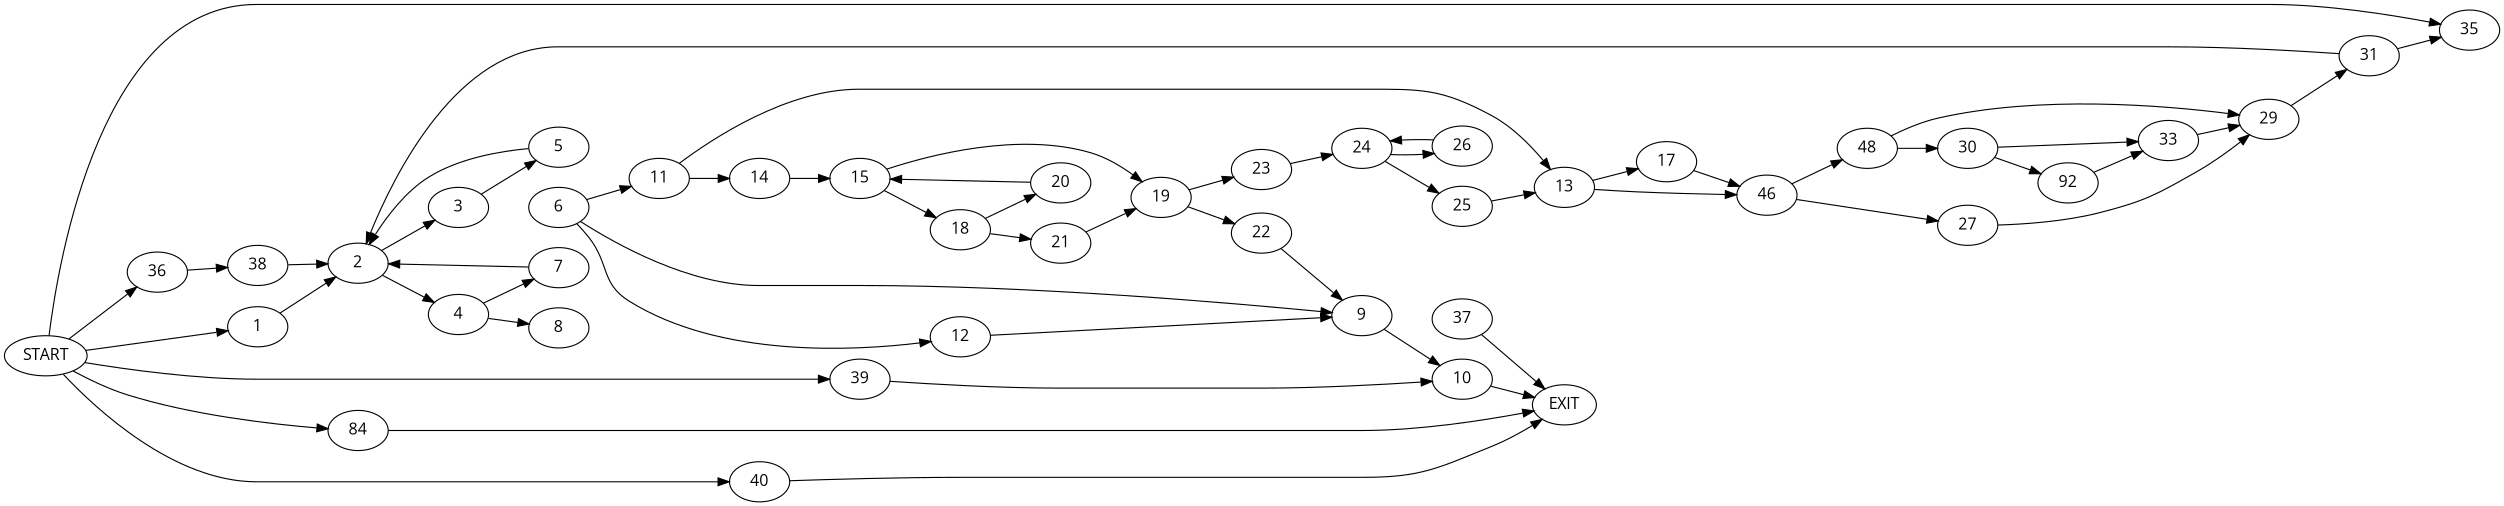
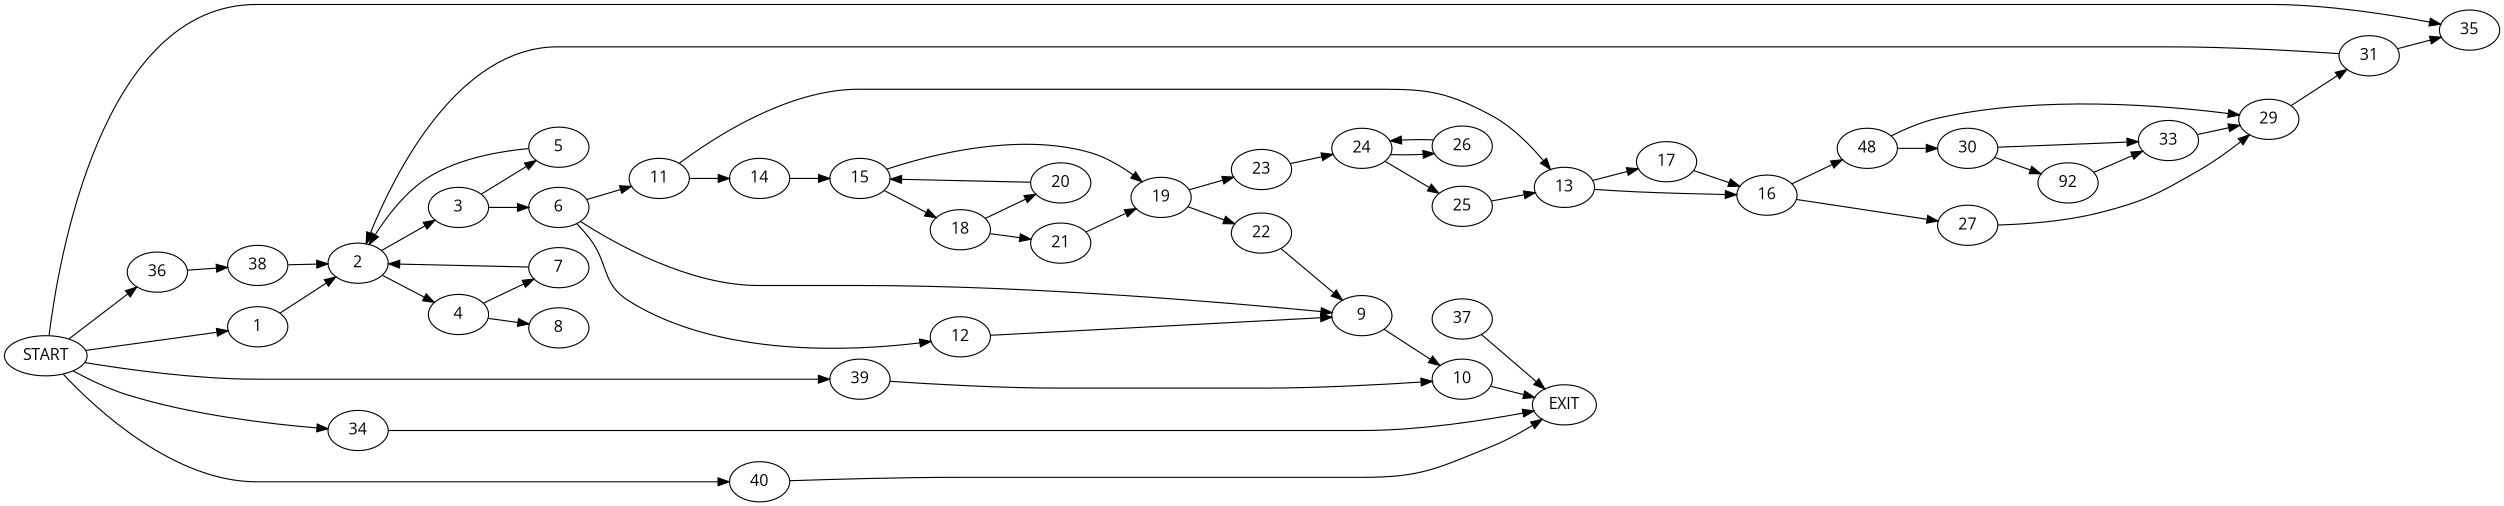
(1767, 195) -> (1767, 195)
none -> (503, 207)
(358, 430) -> (358, 430)
